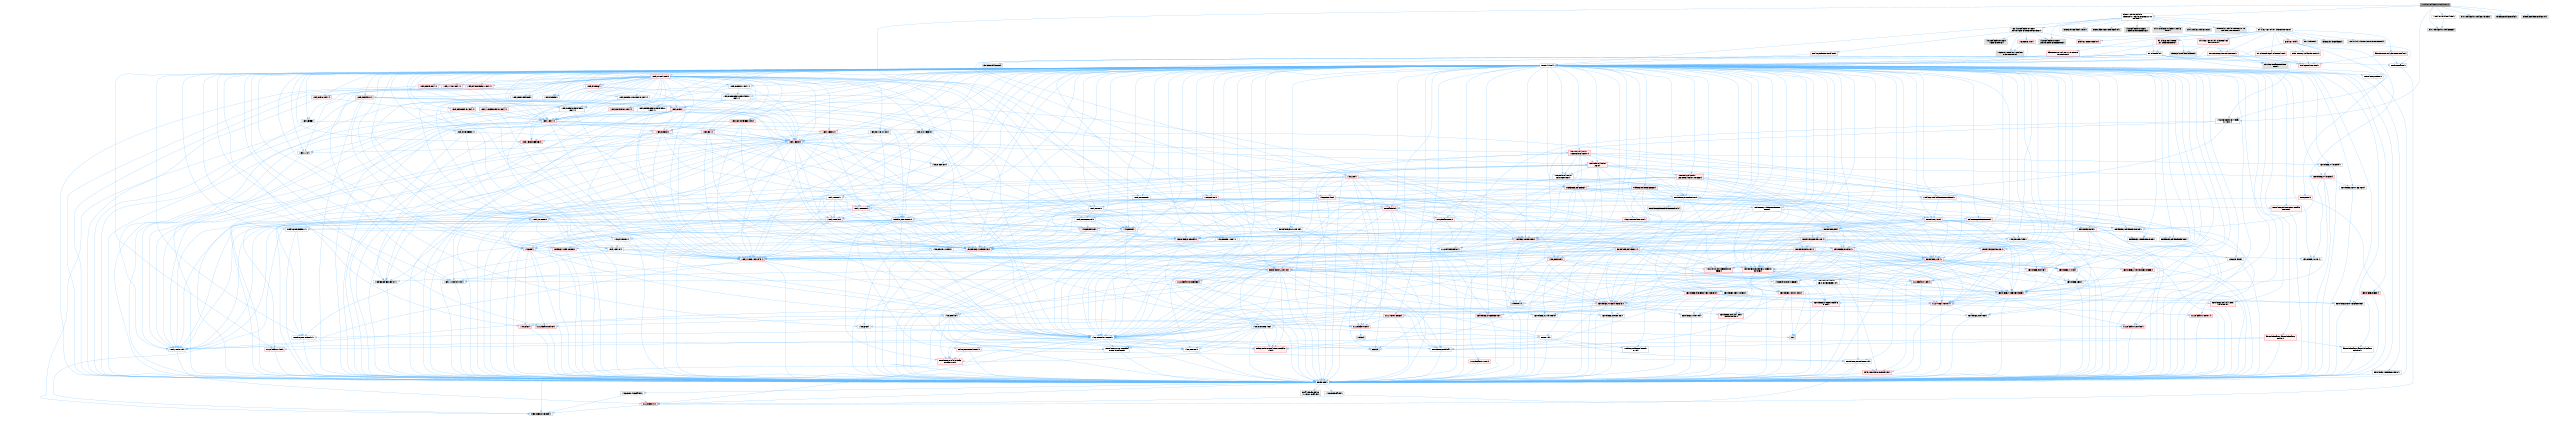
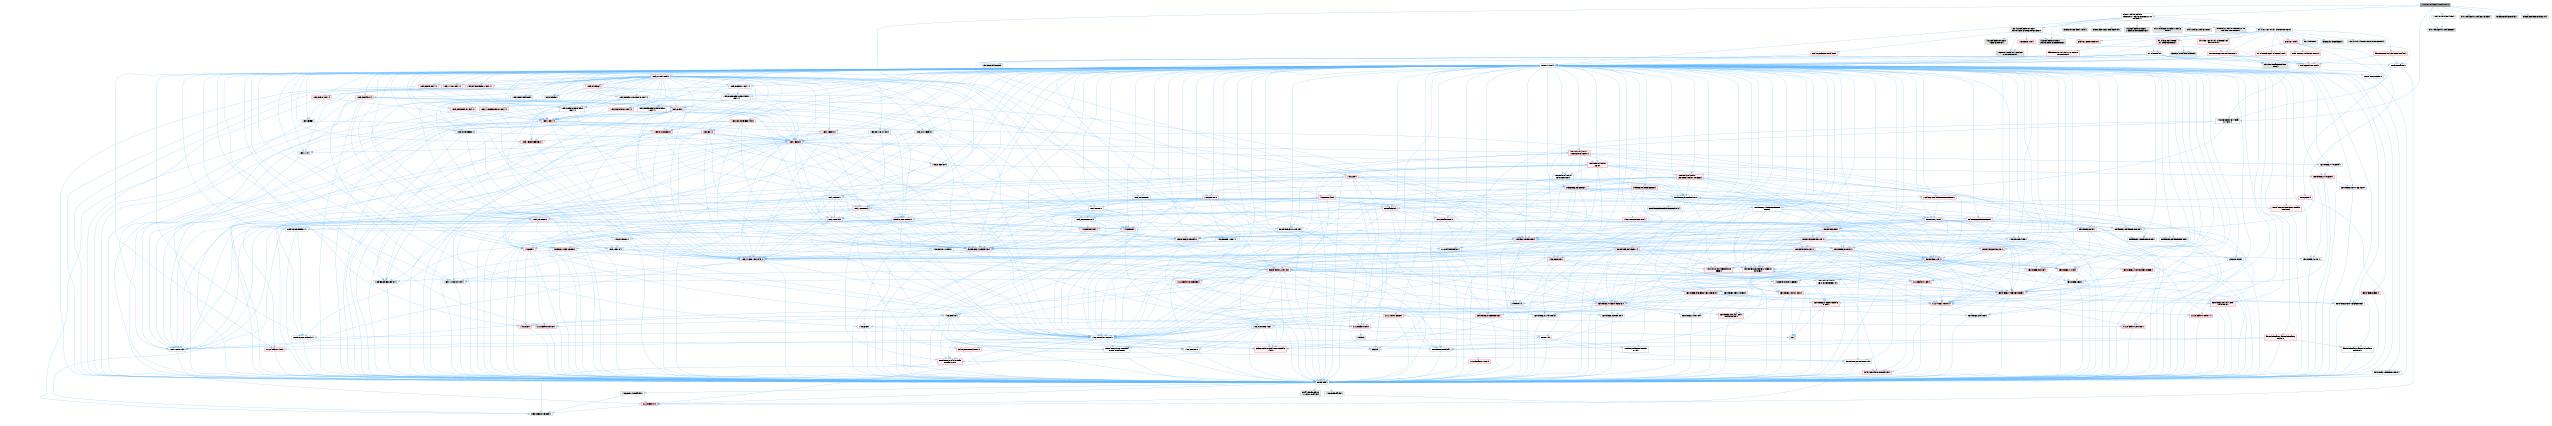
(663, 132) -> (663, 132)
